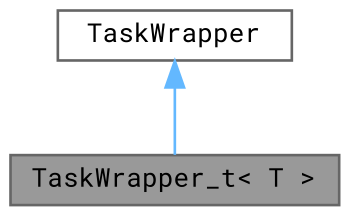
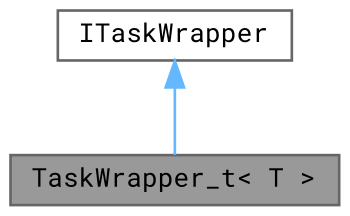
(175, 35) -> (175, 35)
